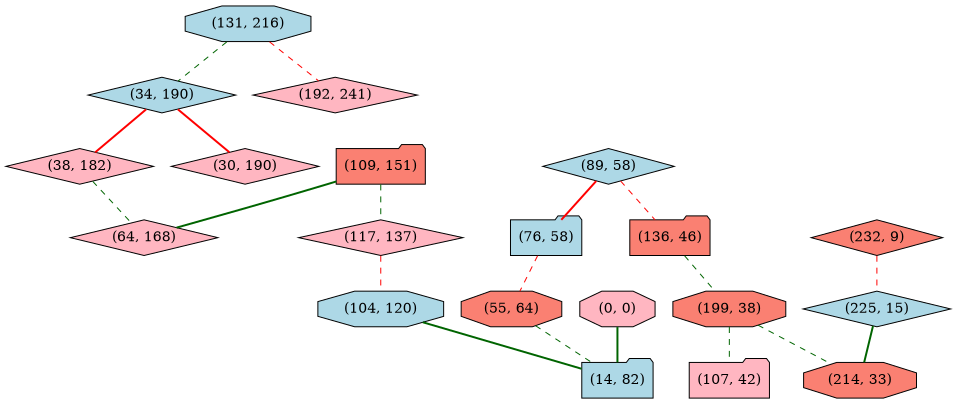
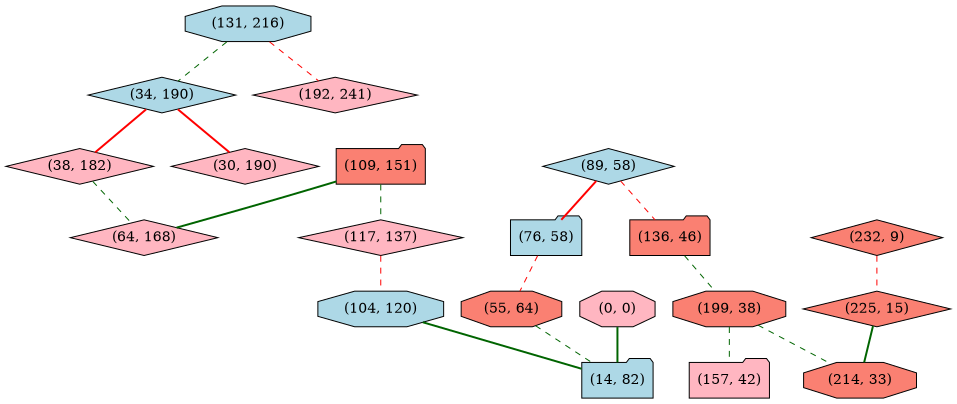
(877, 309) -> (877, 309)
(729, 380) -> (729, 380)
